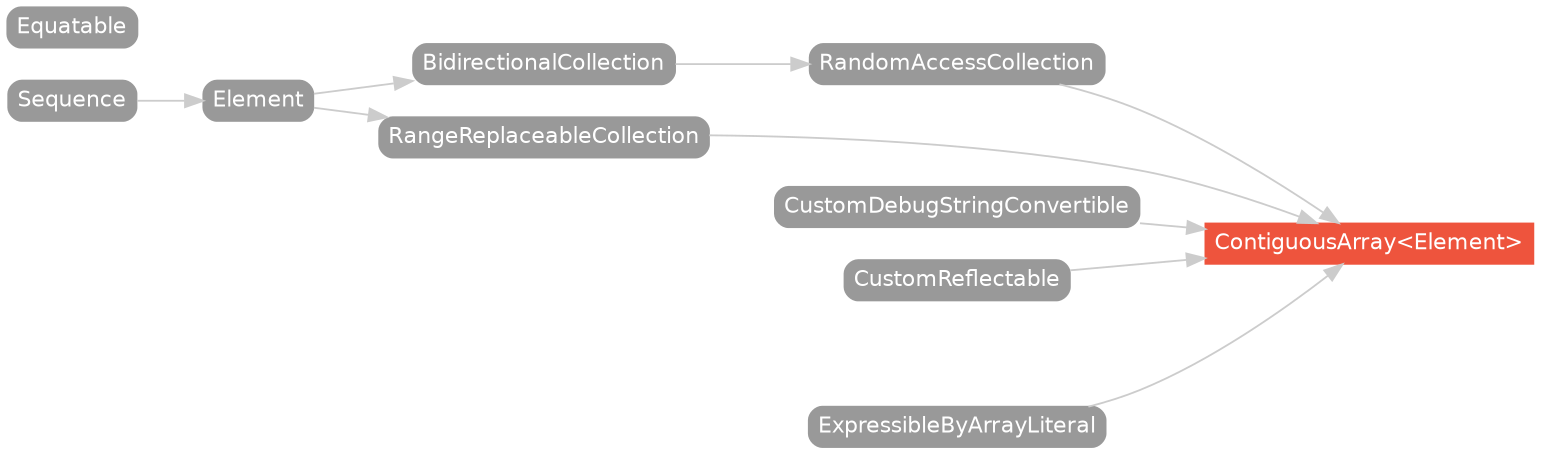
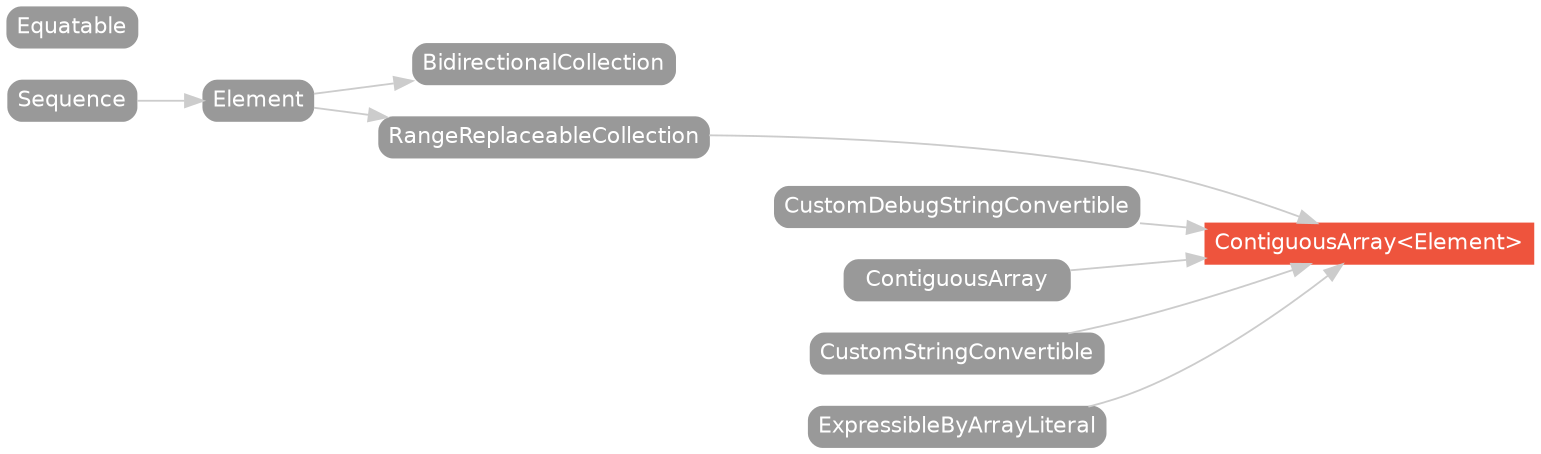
(957, 64) -> none
(957, 280) -> (957, 280)
none -> (957, 354)
